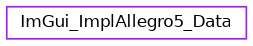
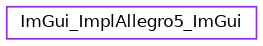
(127, 23) -> (132, 23)
